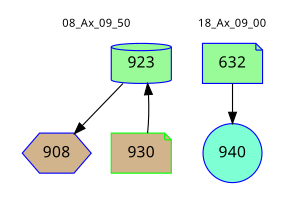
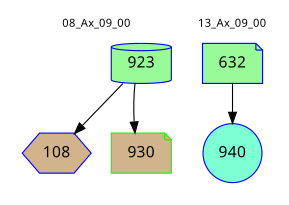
(97, 24) -> (97, 24)
(233, 24) -> (233, 24)
(149, 114) -> (134, 103)
(57, 153) -> (57, 153)
